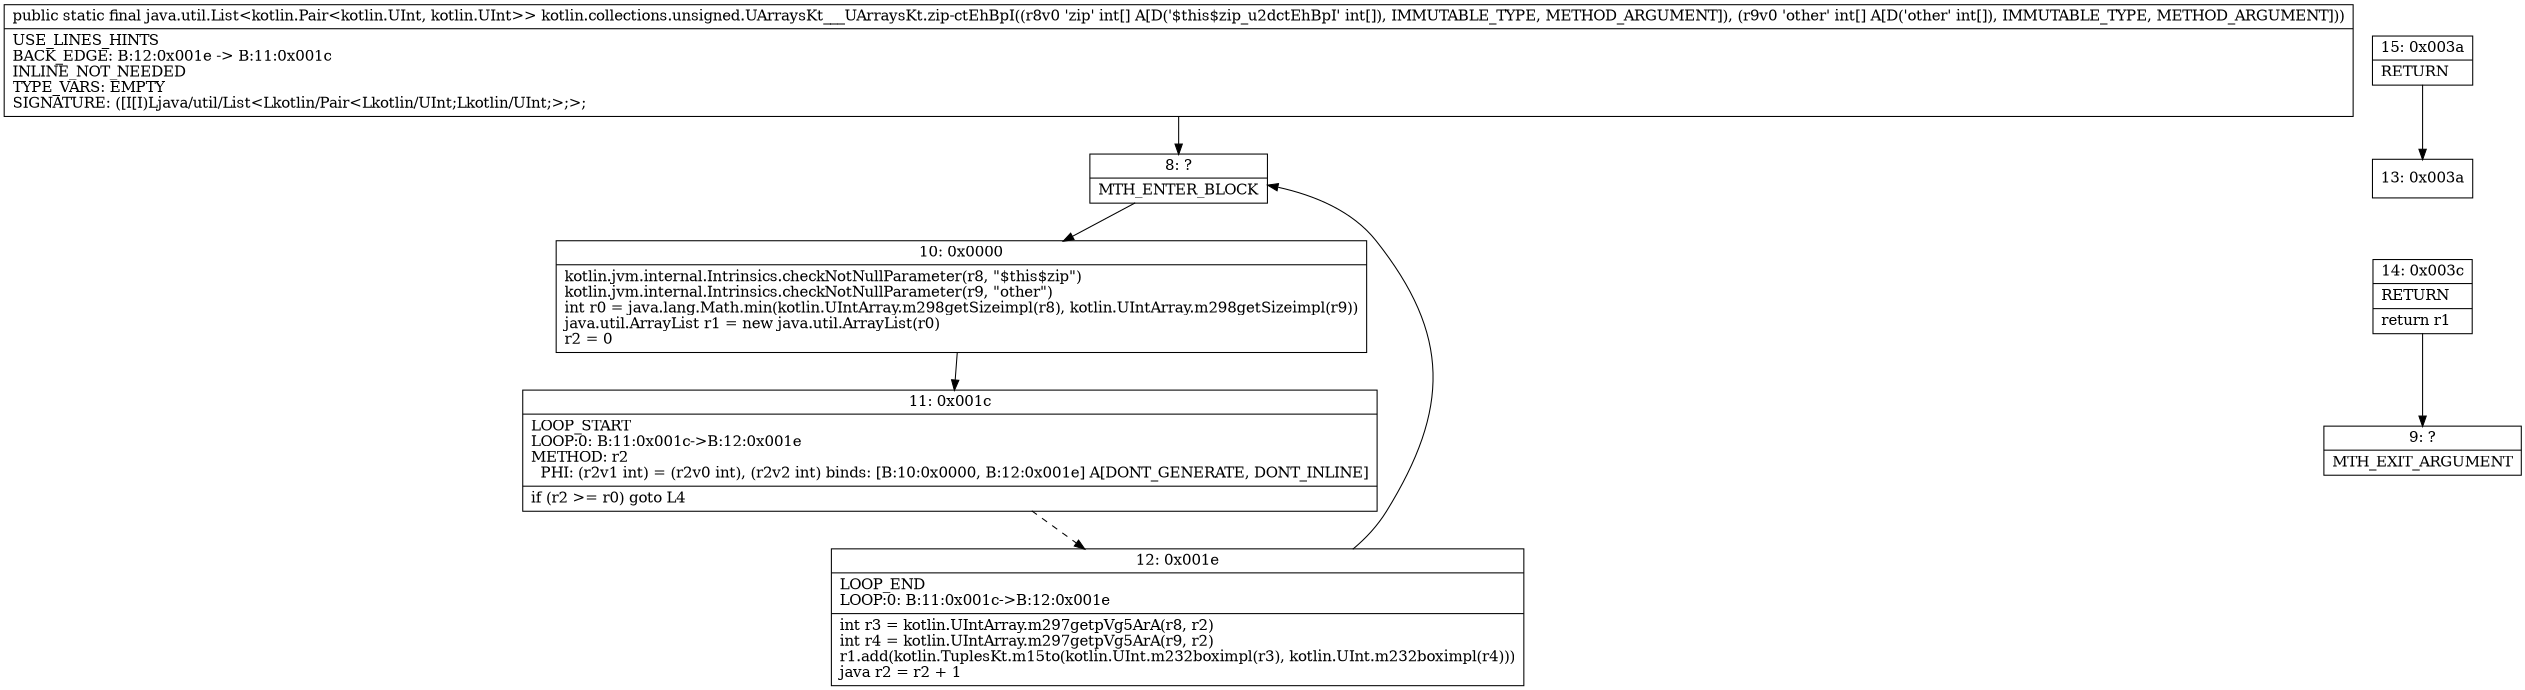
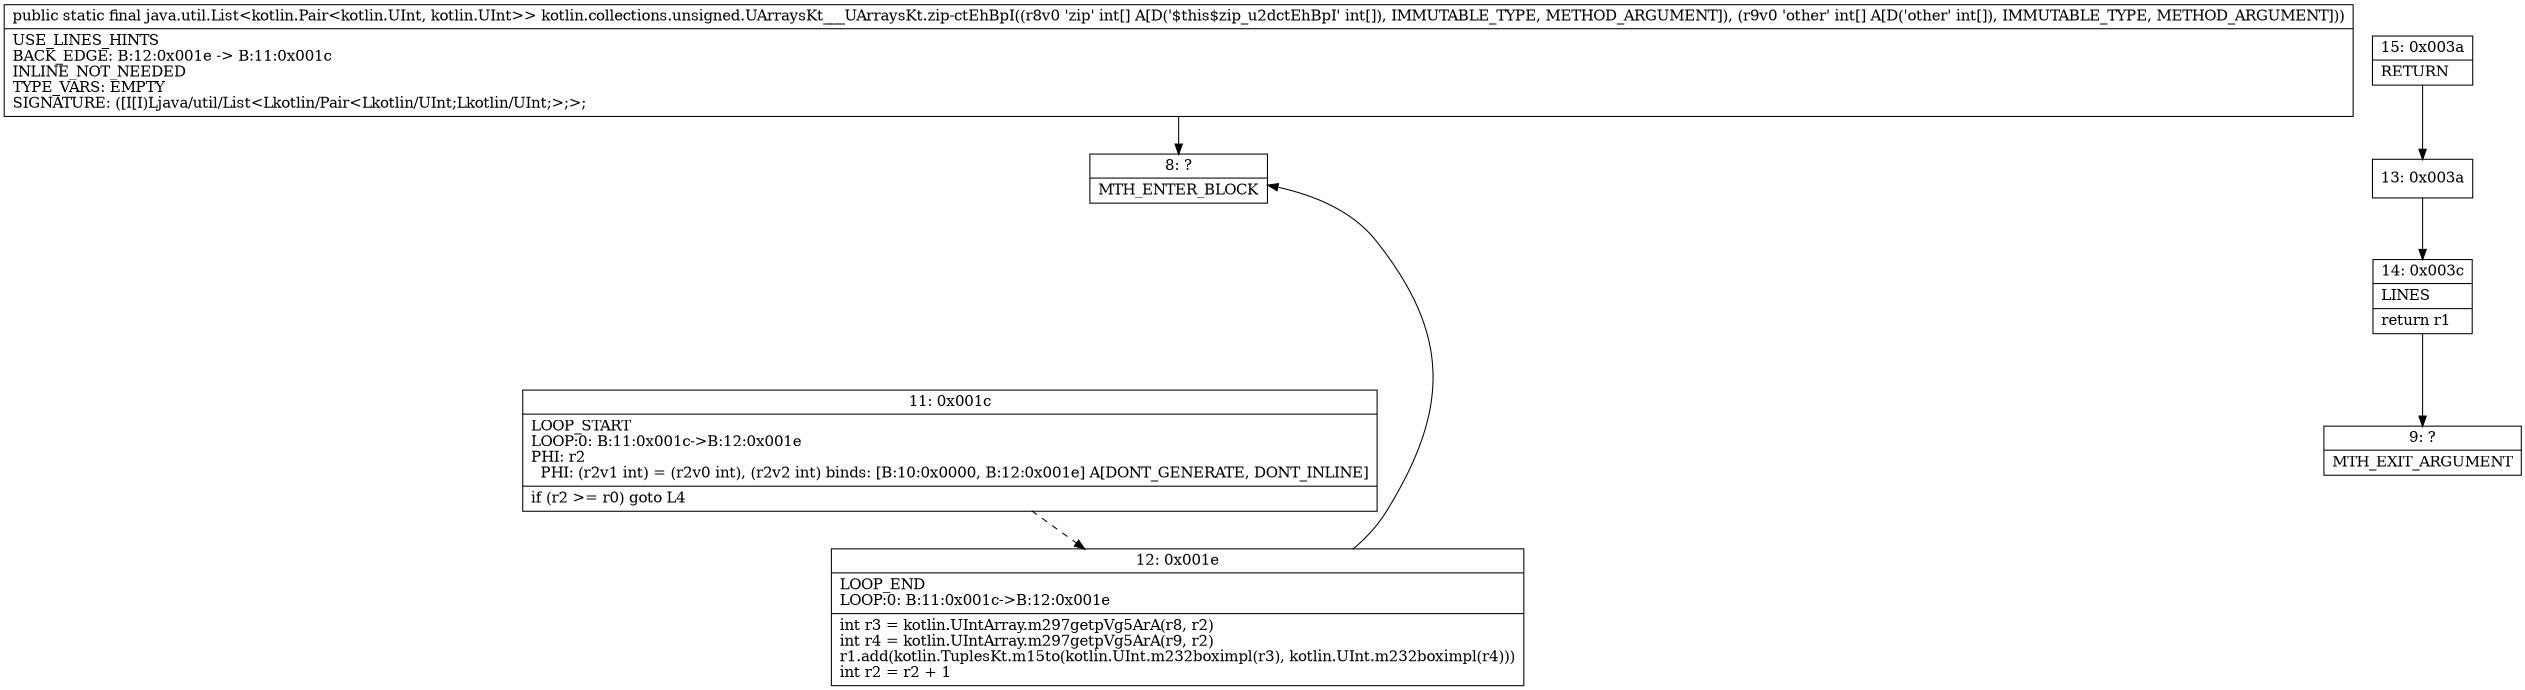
none -> (2423, 223)
(2415, 296) -> (2406, 296)
(961, 297) -> none
(582, 457) -> (561, 457)
(901, 673) -> (896, 673)
